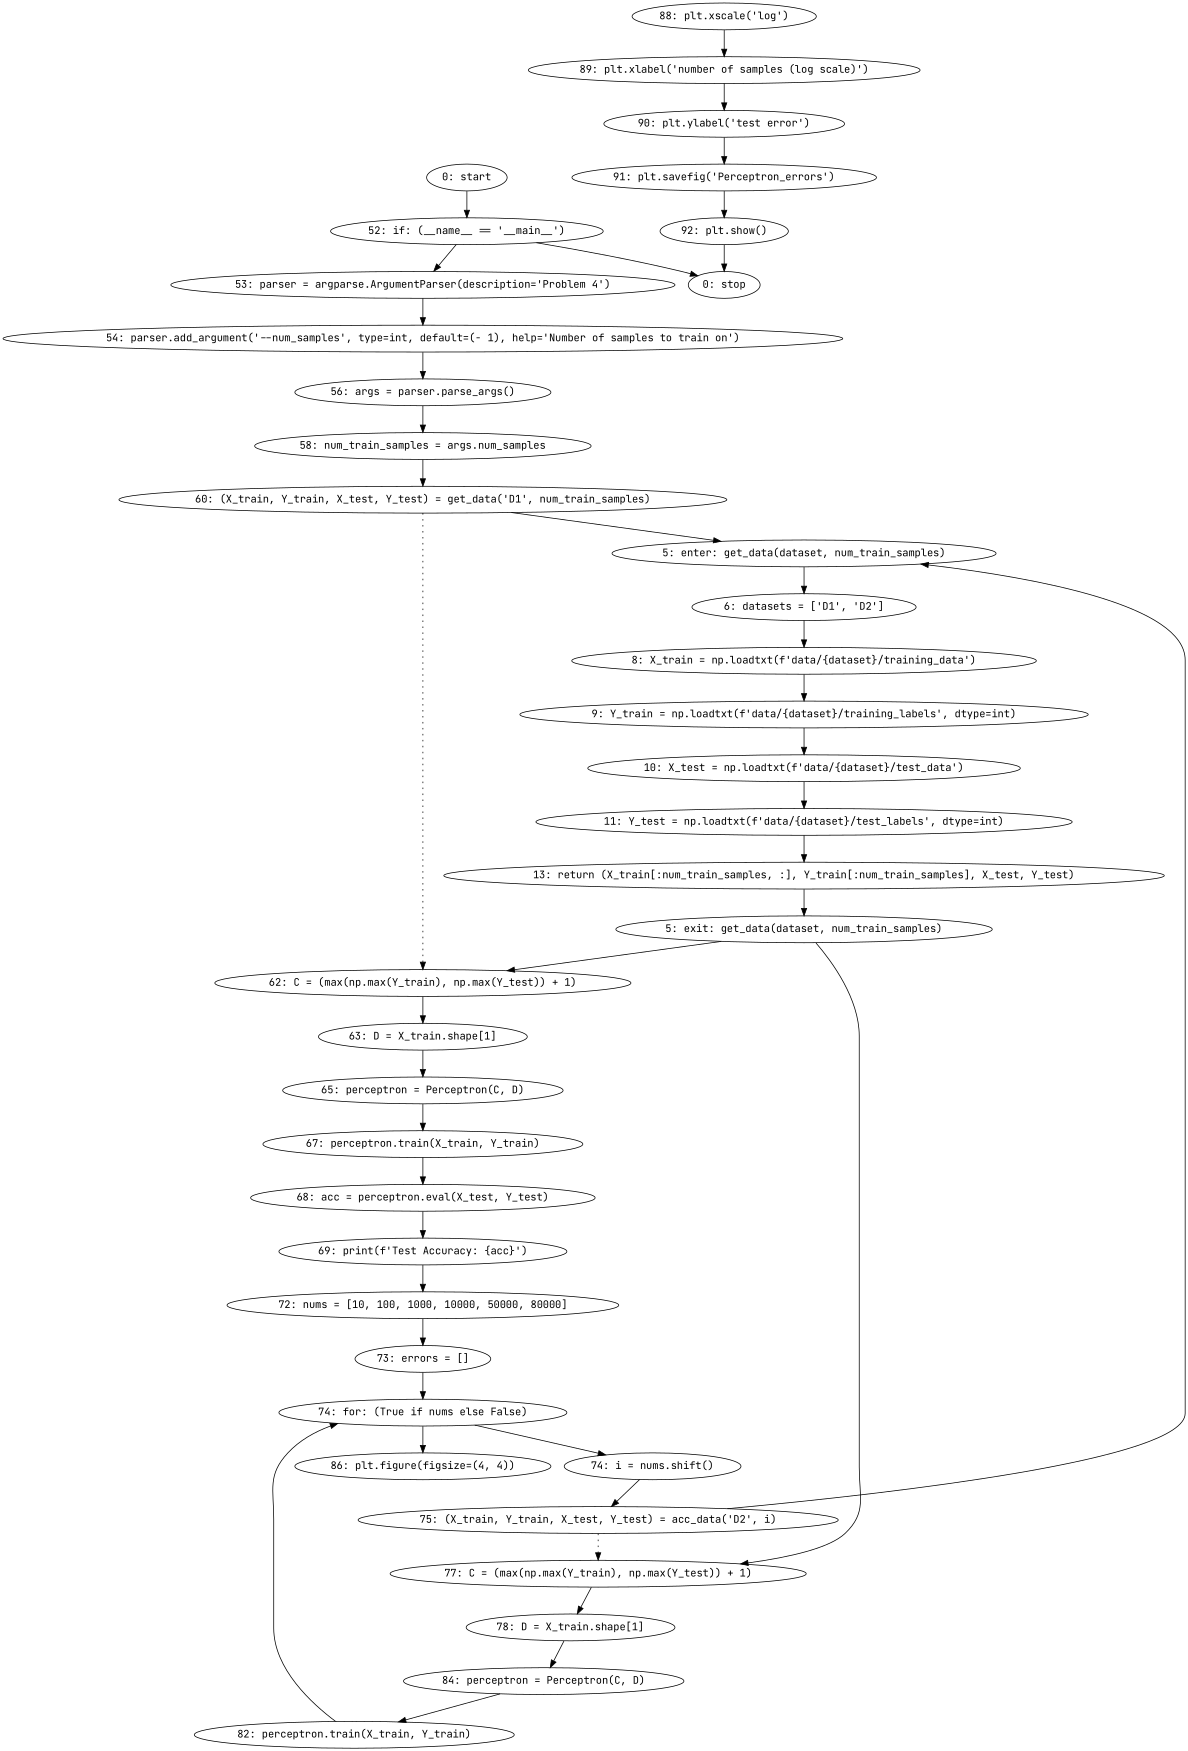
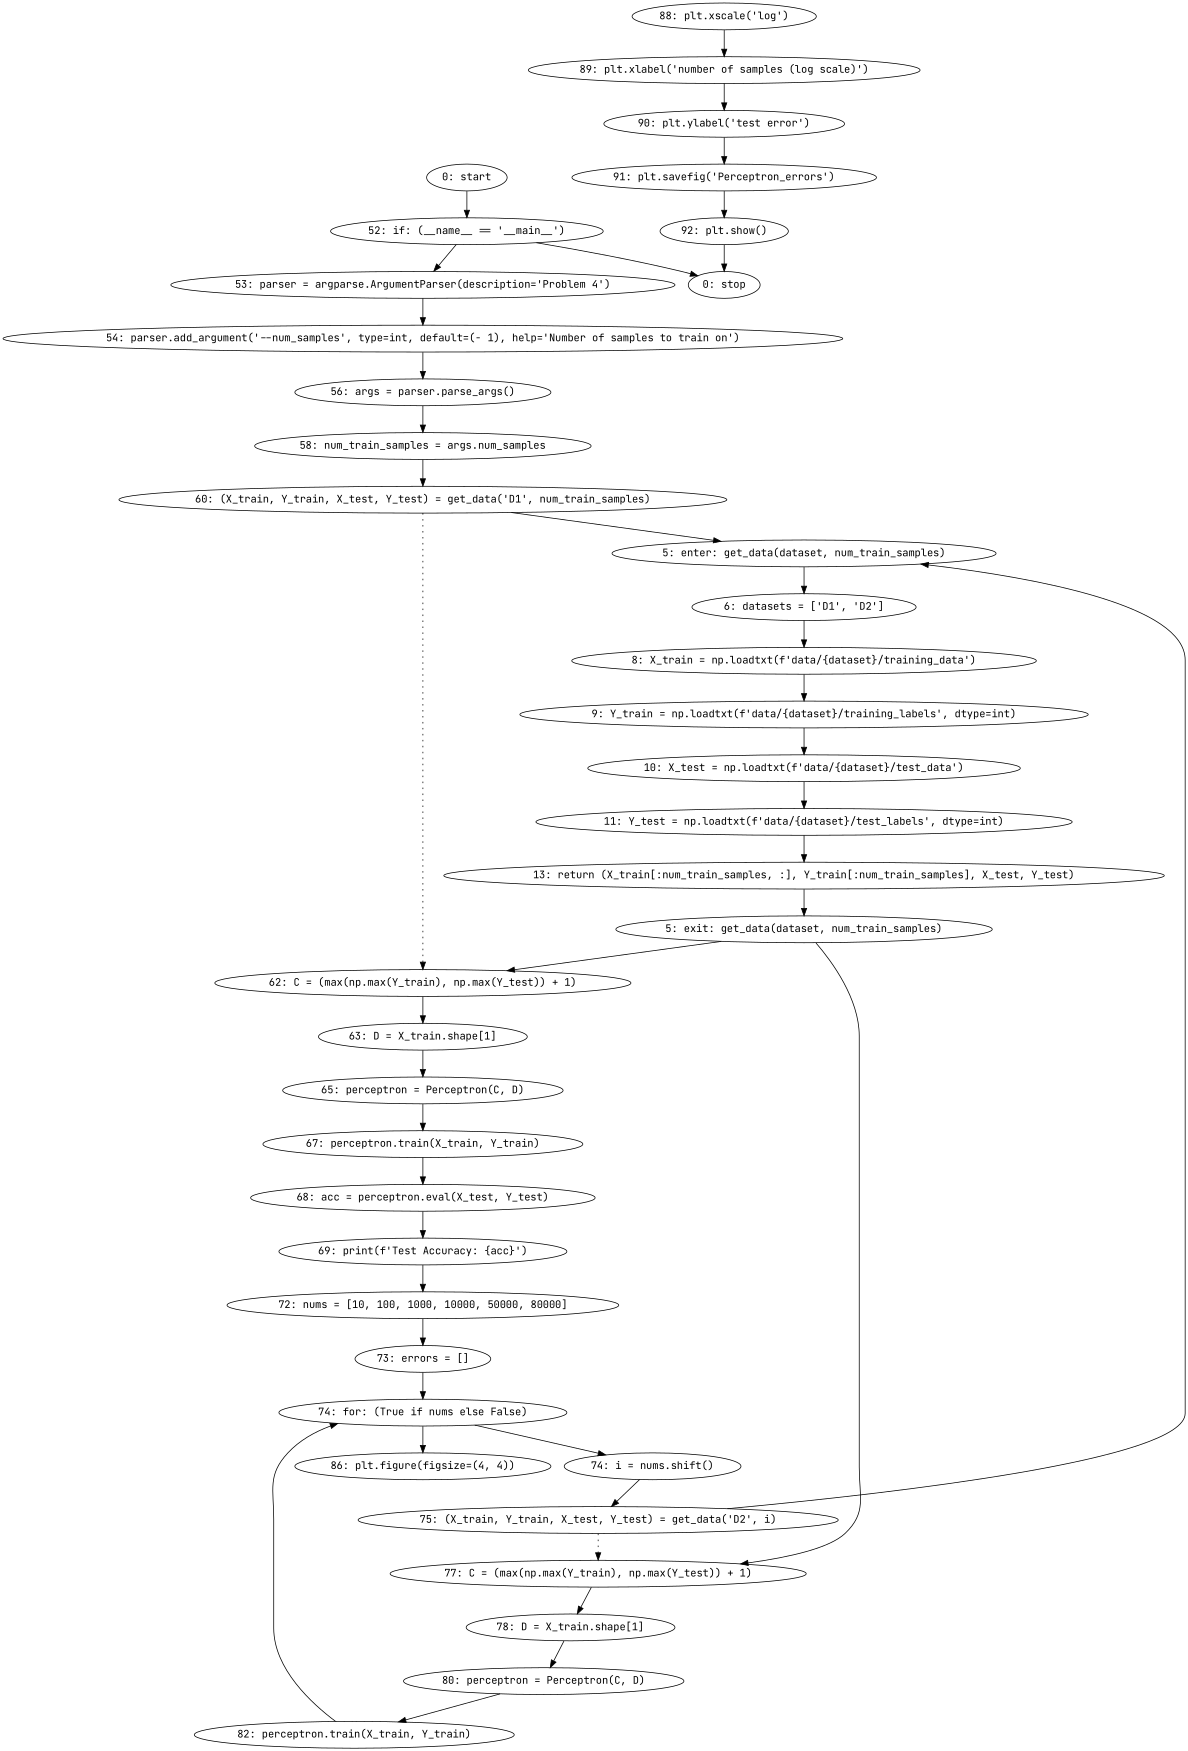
(598, 1520) -> (598, 1520)
(544, 1681) -> (544, 1681)
